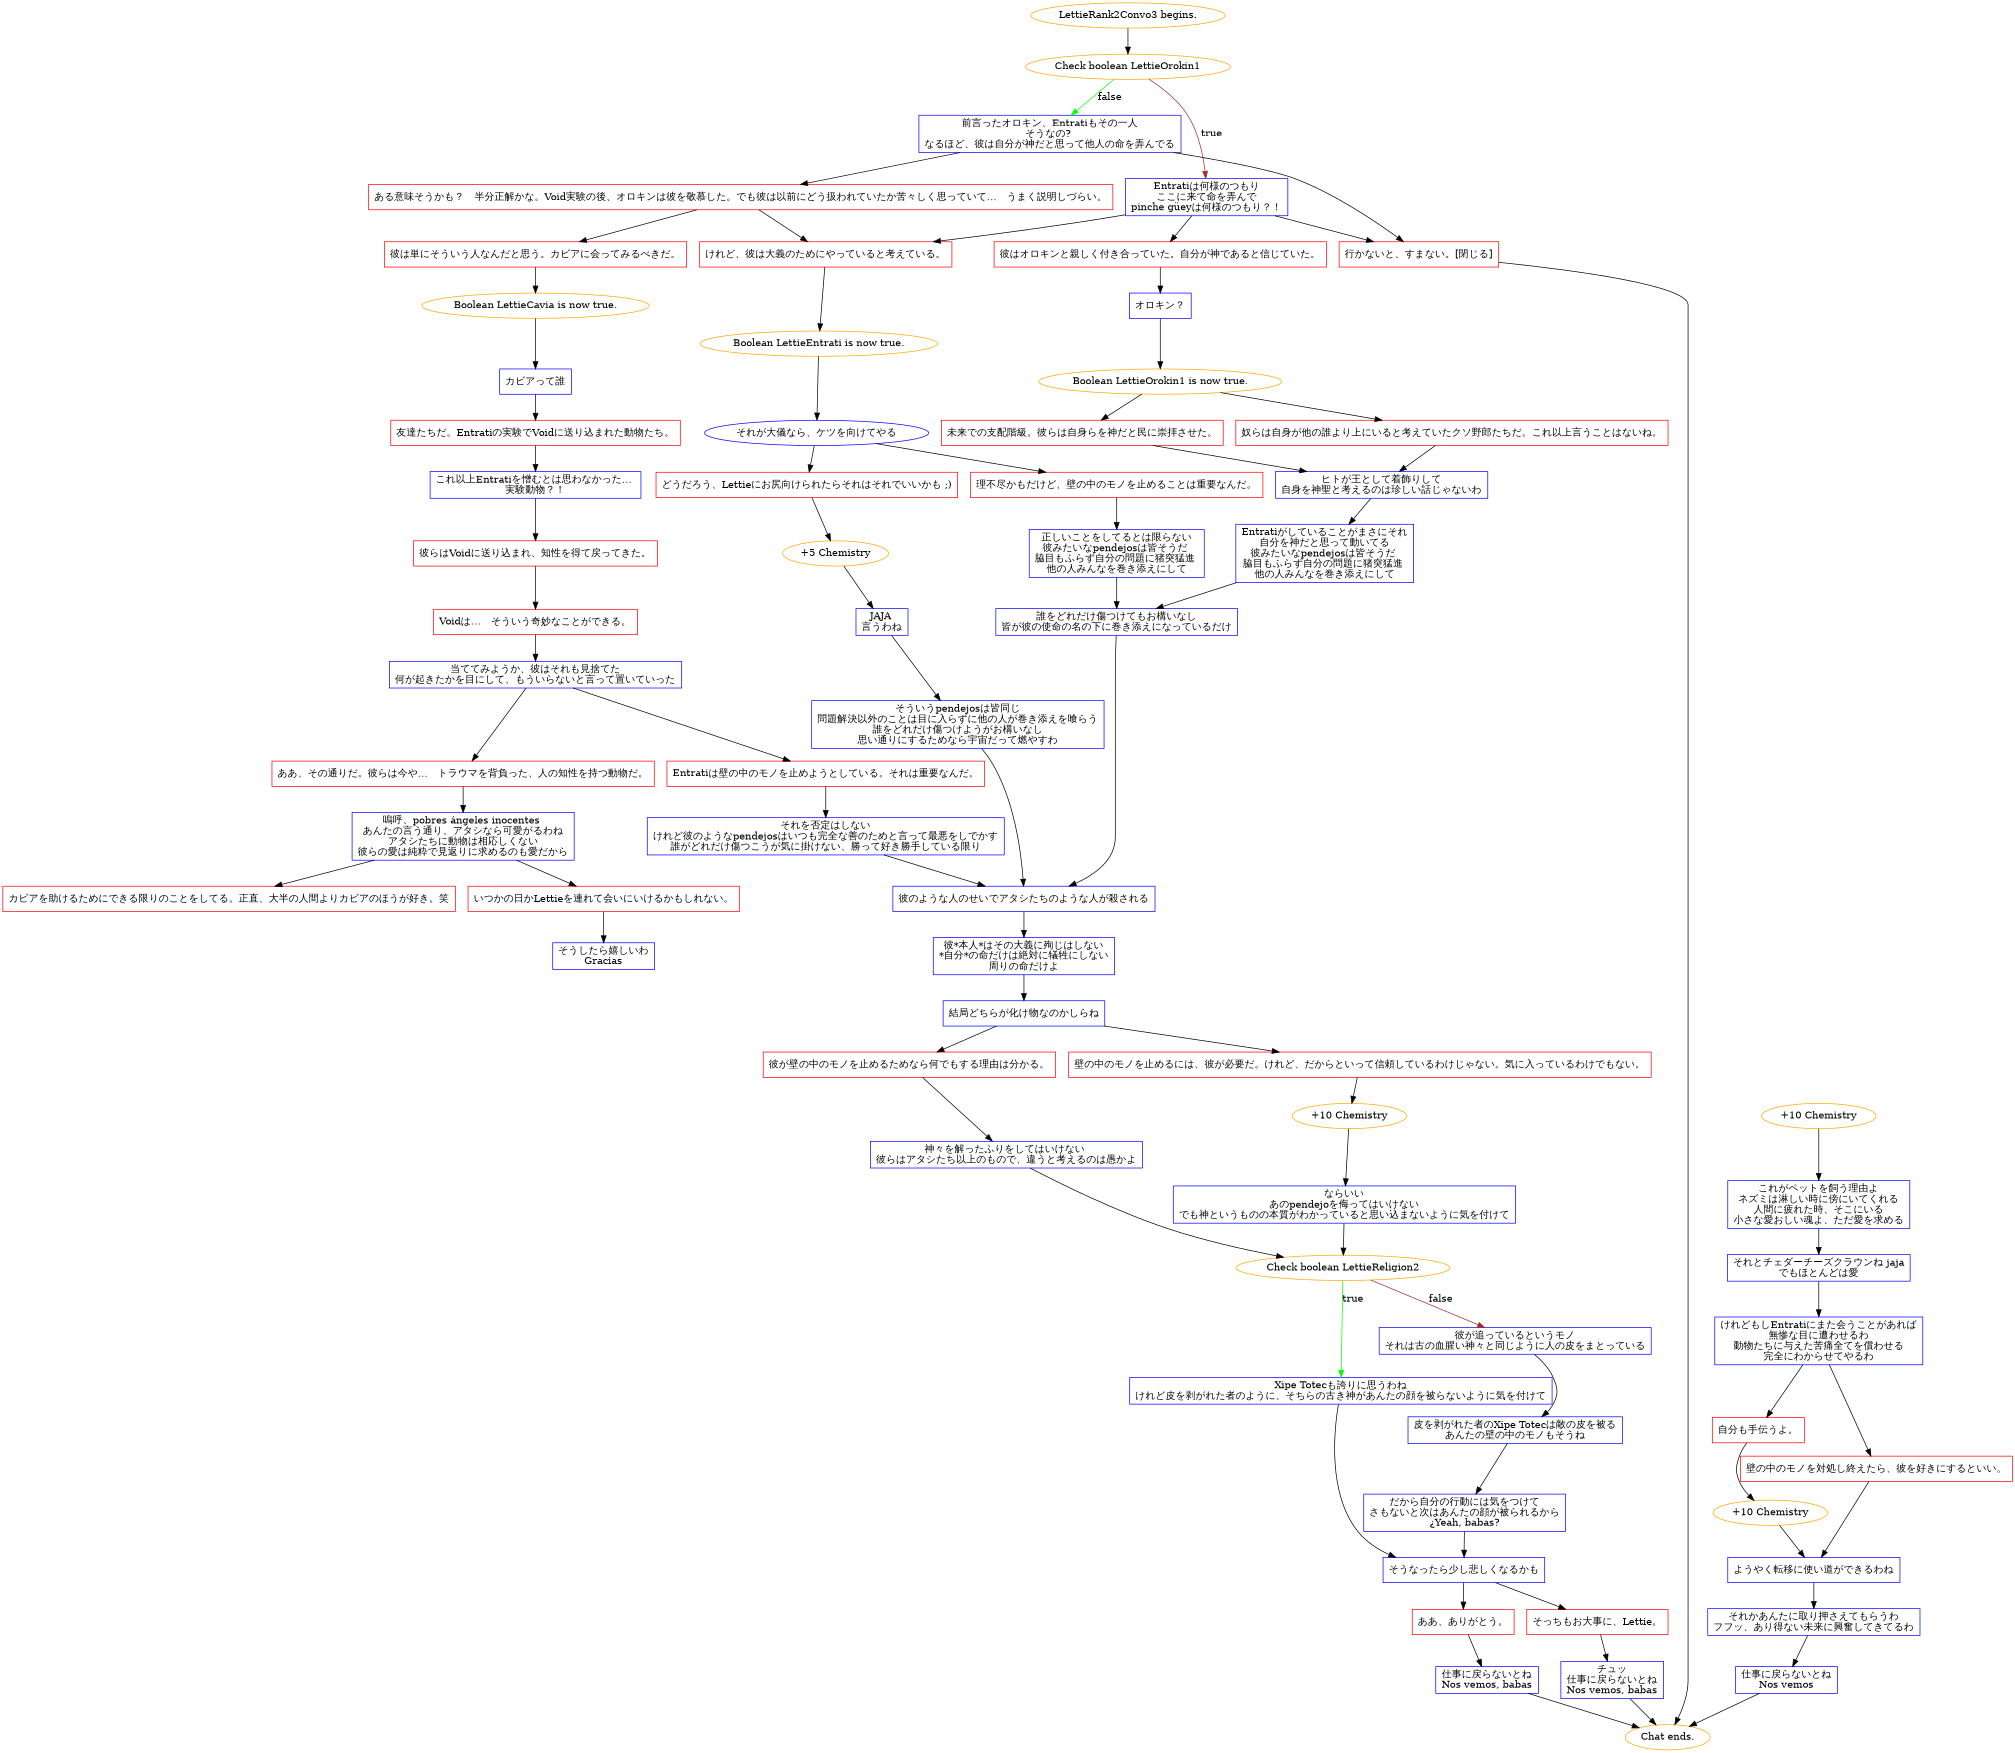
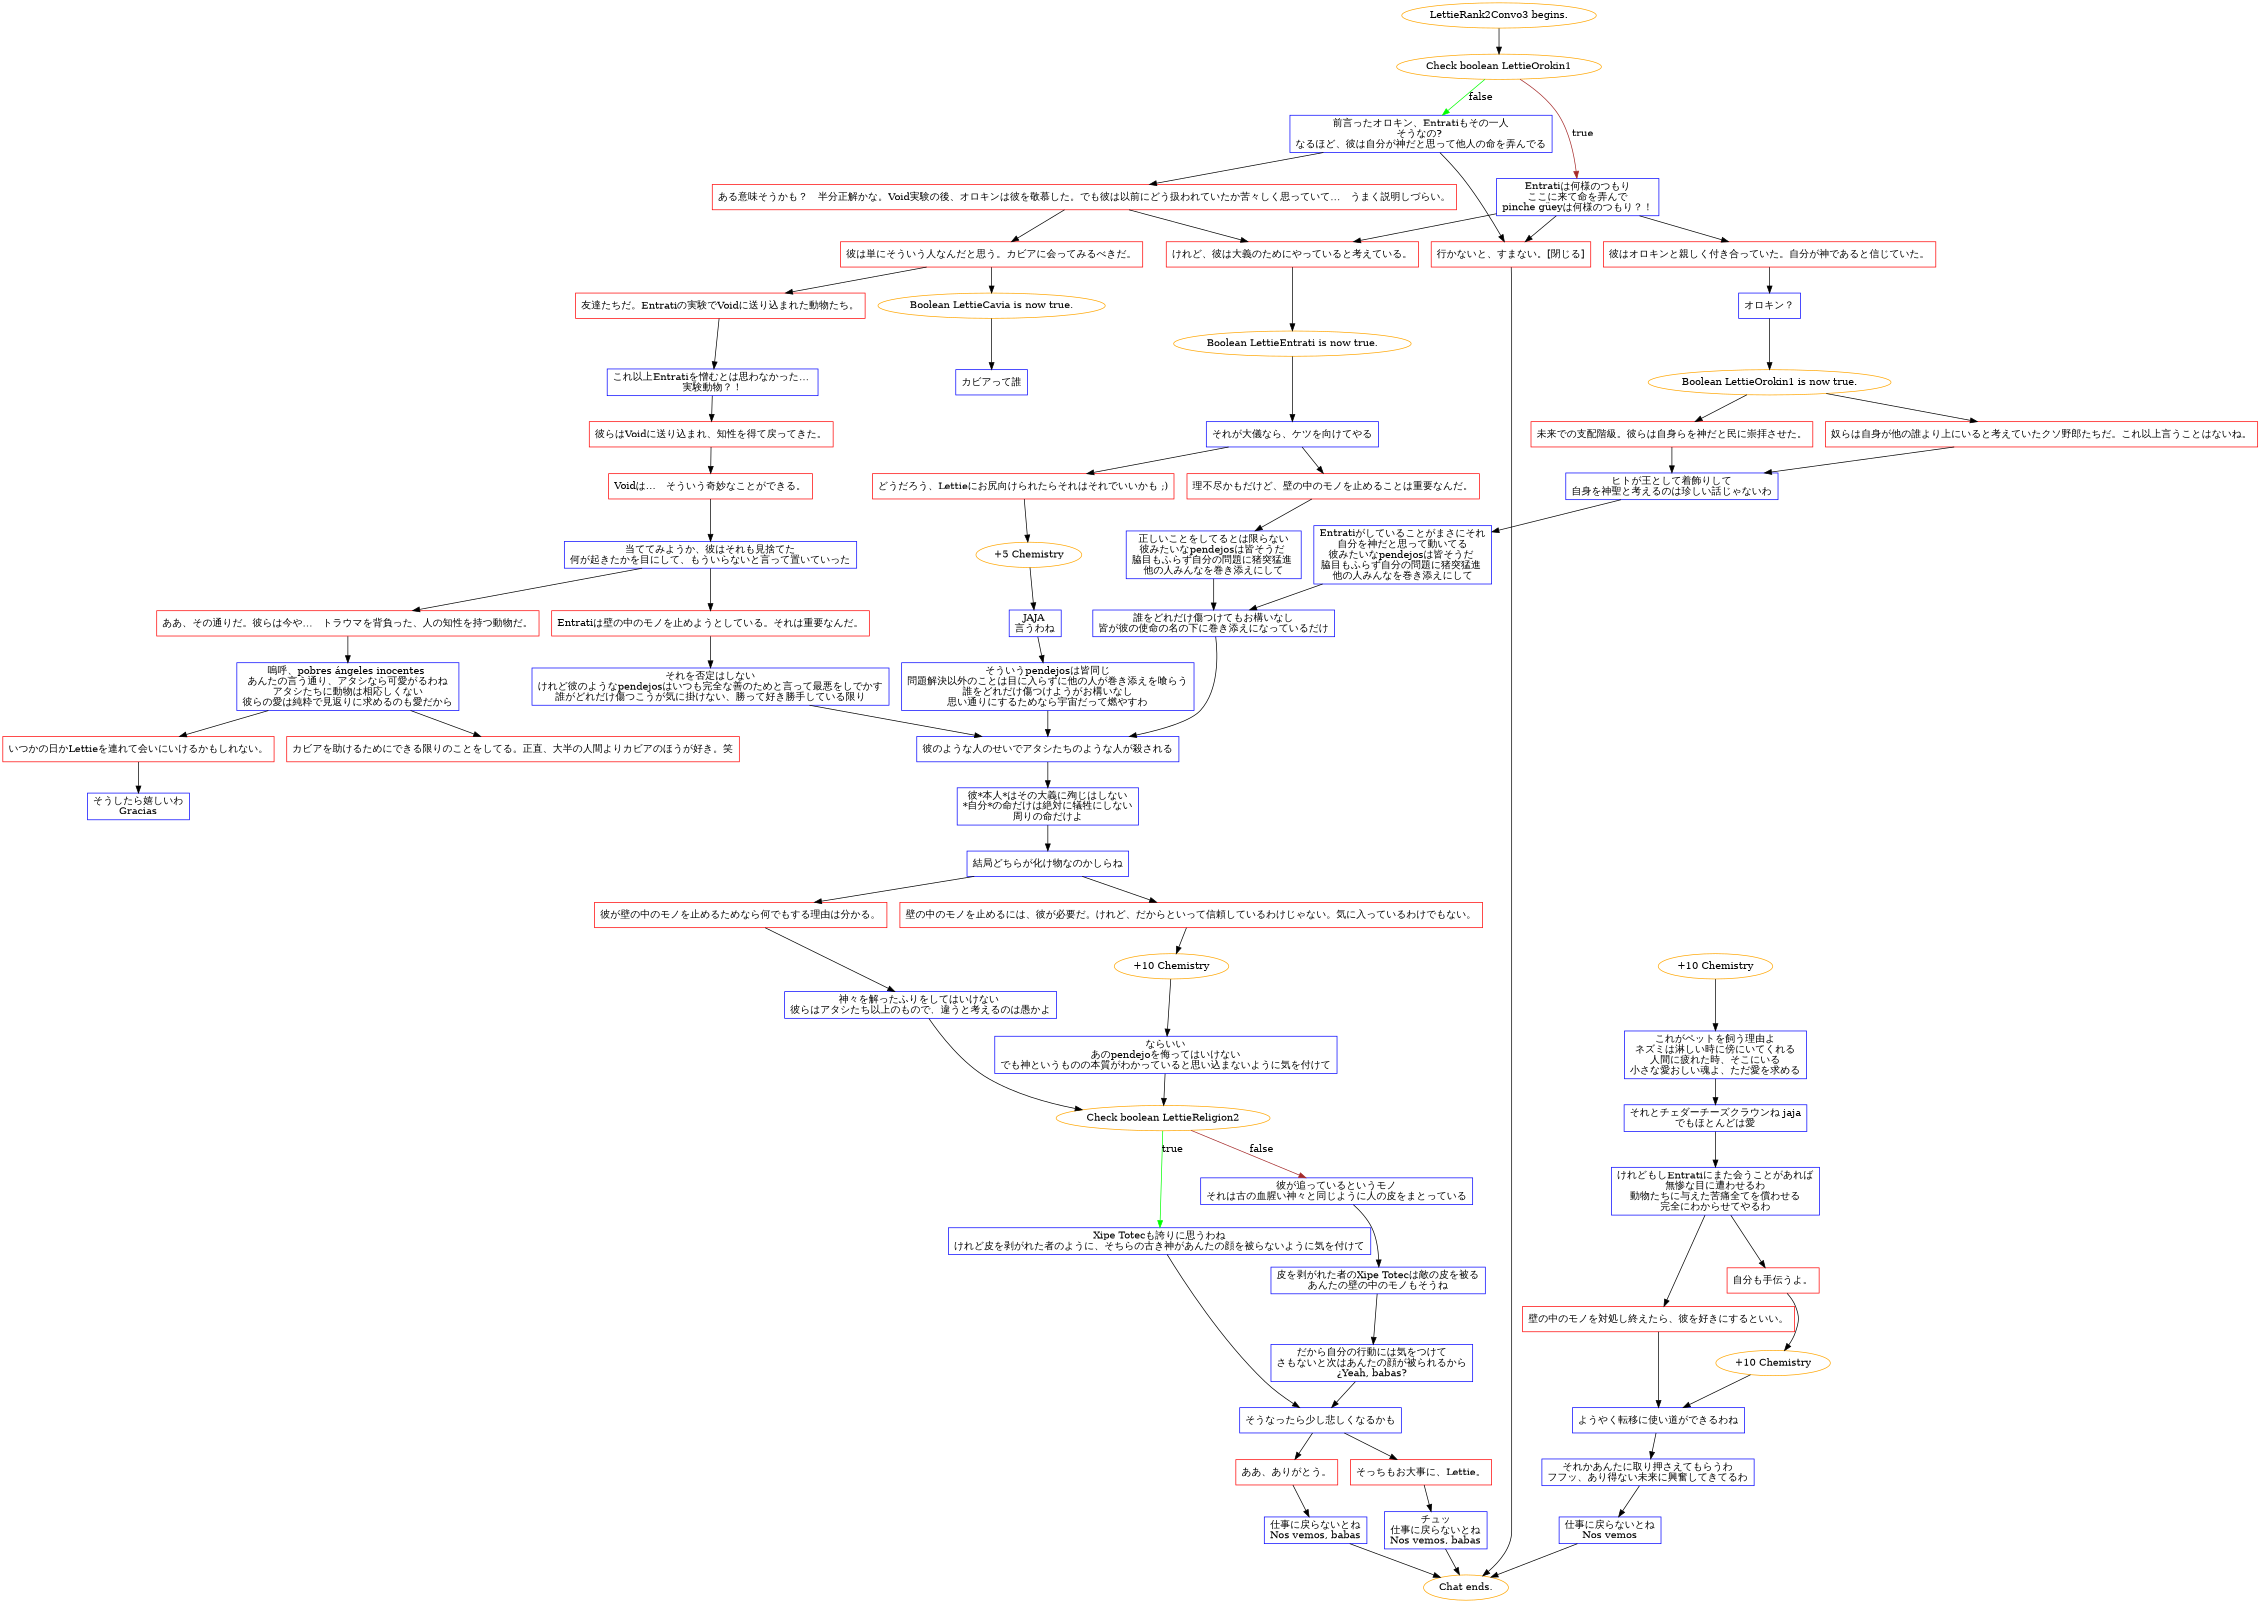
(536, 404) -> (860, 279)
(817, 433) -> (1292, 434)
